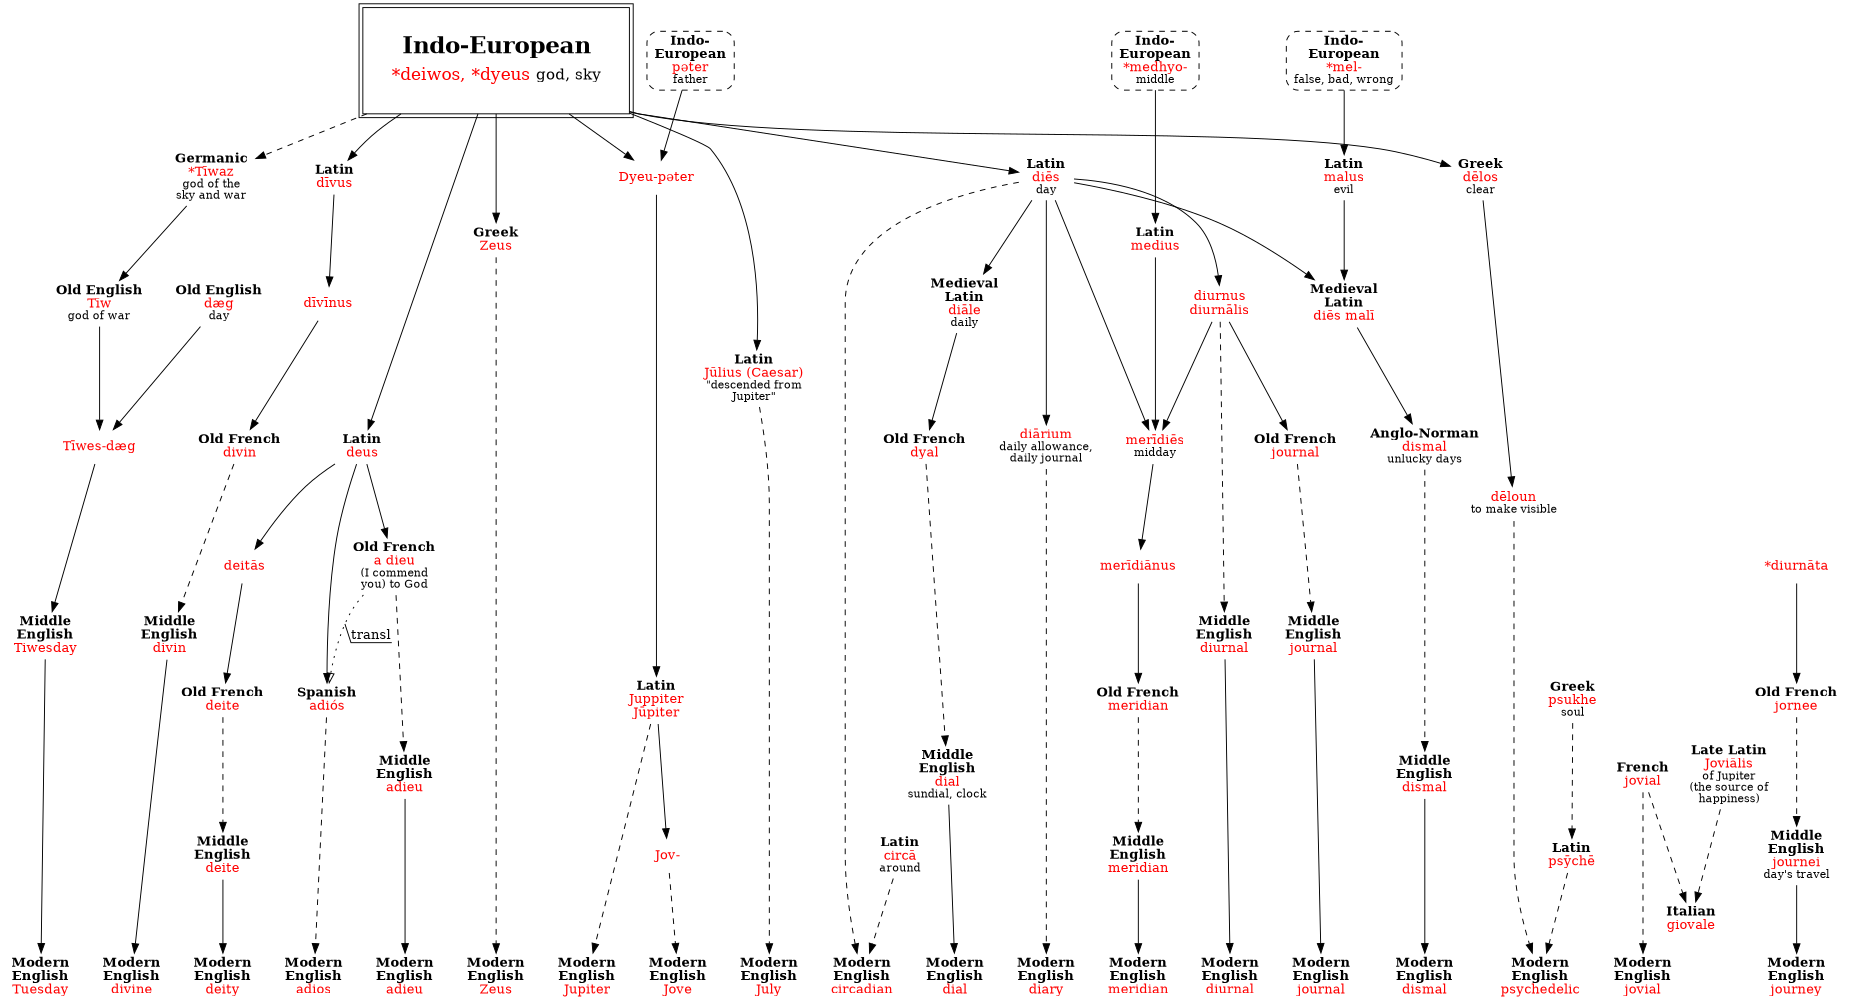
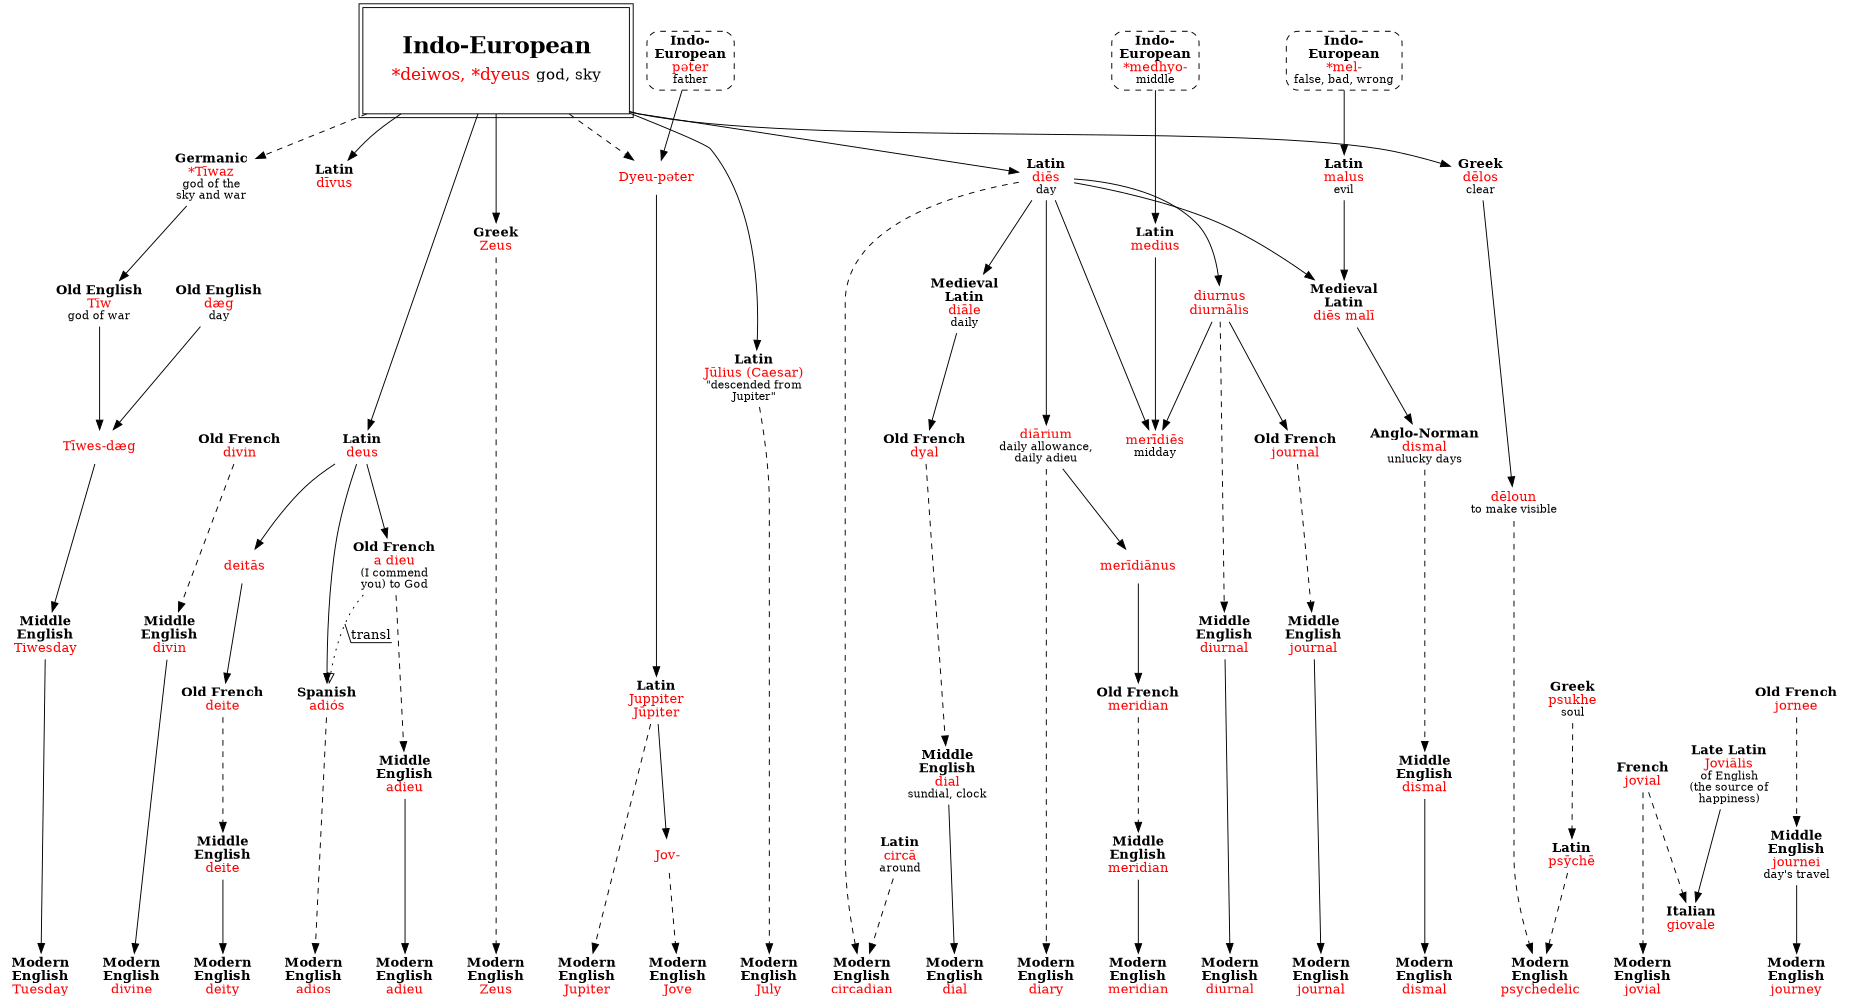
(597, 134) -> (597, 134)
(328, 304) -> none
(1046, 458) -> (1046, 458)
(1148, 502) -> (1091, 505)
(1797, 566) -> none
(1729, 776) -> (1729, 776)
(1709, 851) -> (1709, 851)
